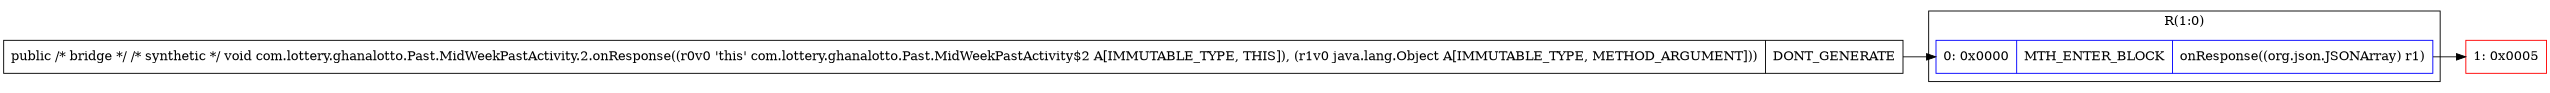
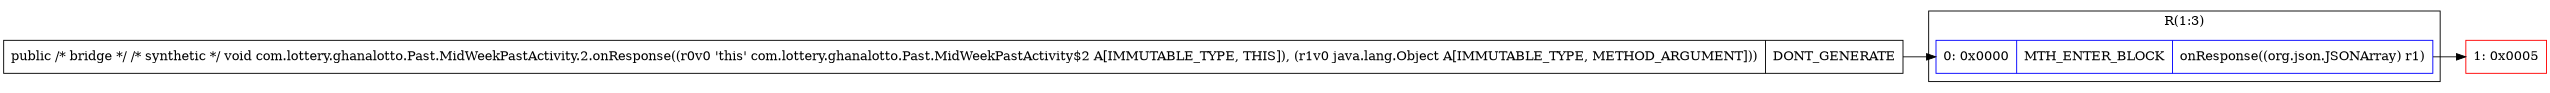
(2184, 22) -> (2184, 22)
